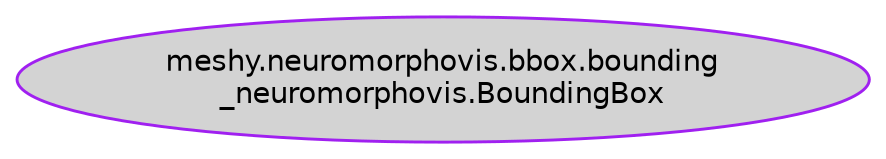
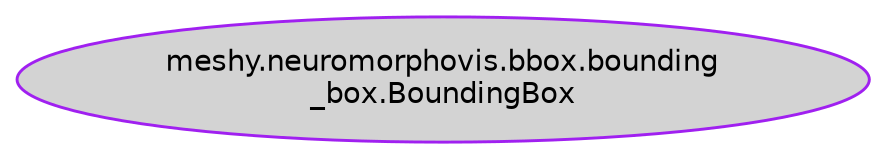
(443, 80) -> (443, 80)
